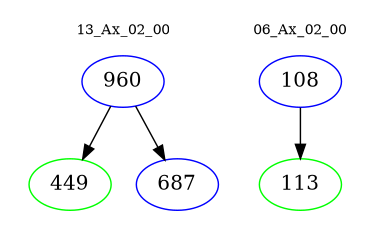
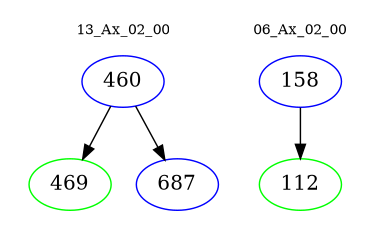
(123, 82) -> (123, 82)
(300, 82) -> (300, 82)
(70, 185) -> (70, 185)
(300, 185) -> (300, 185)
